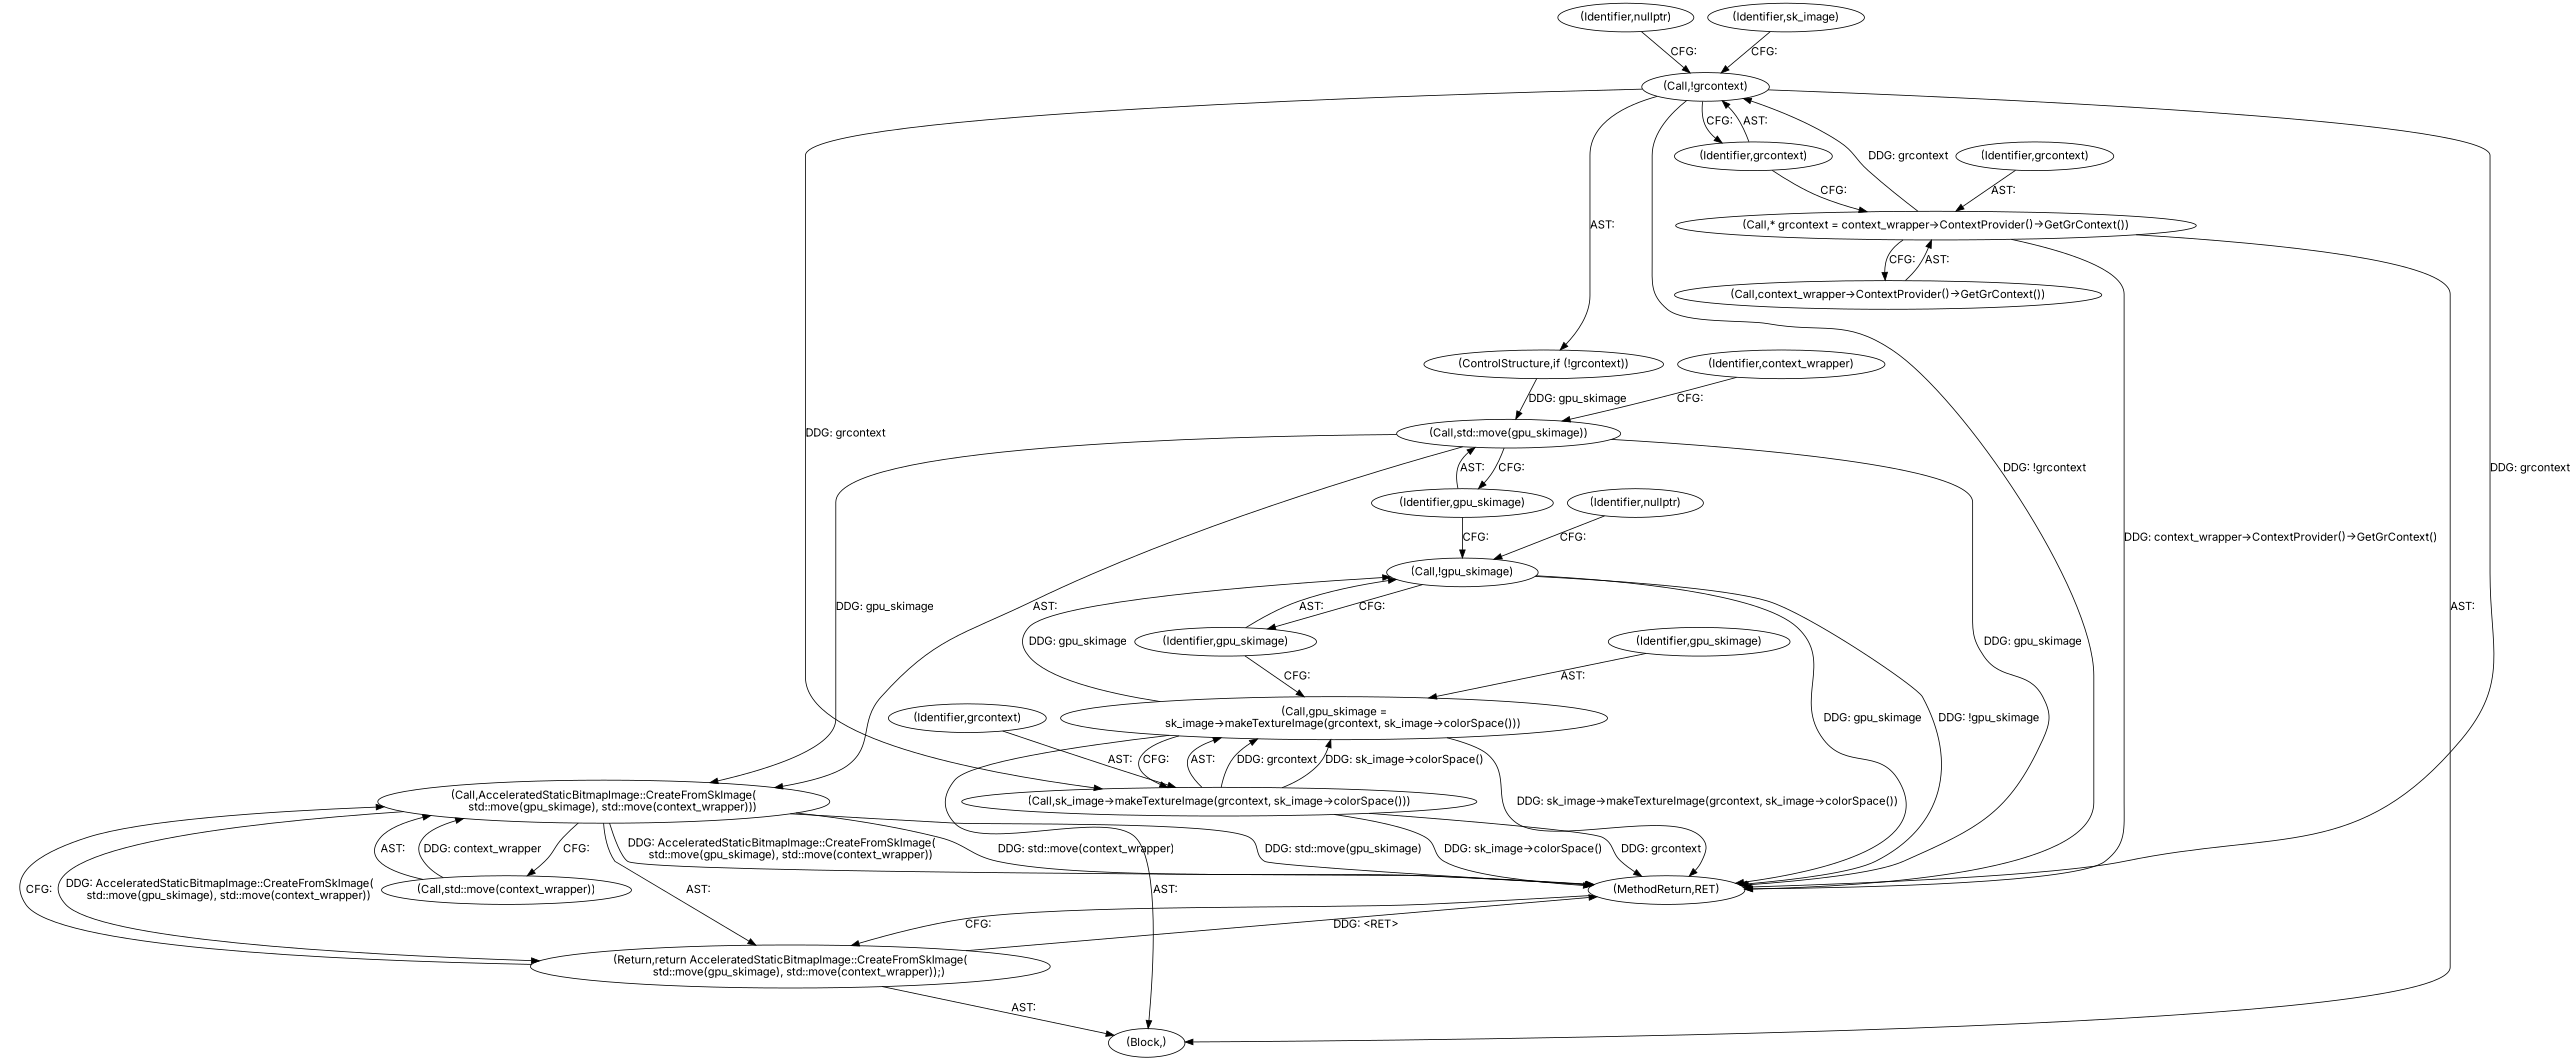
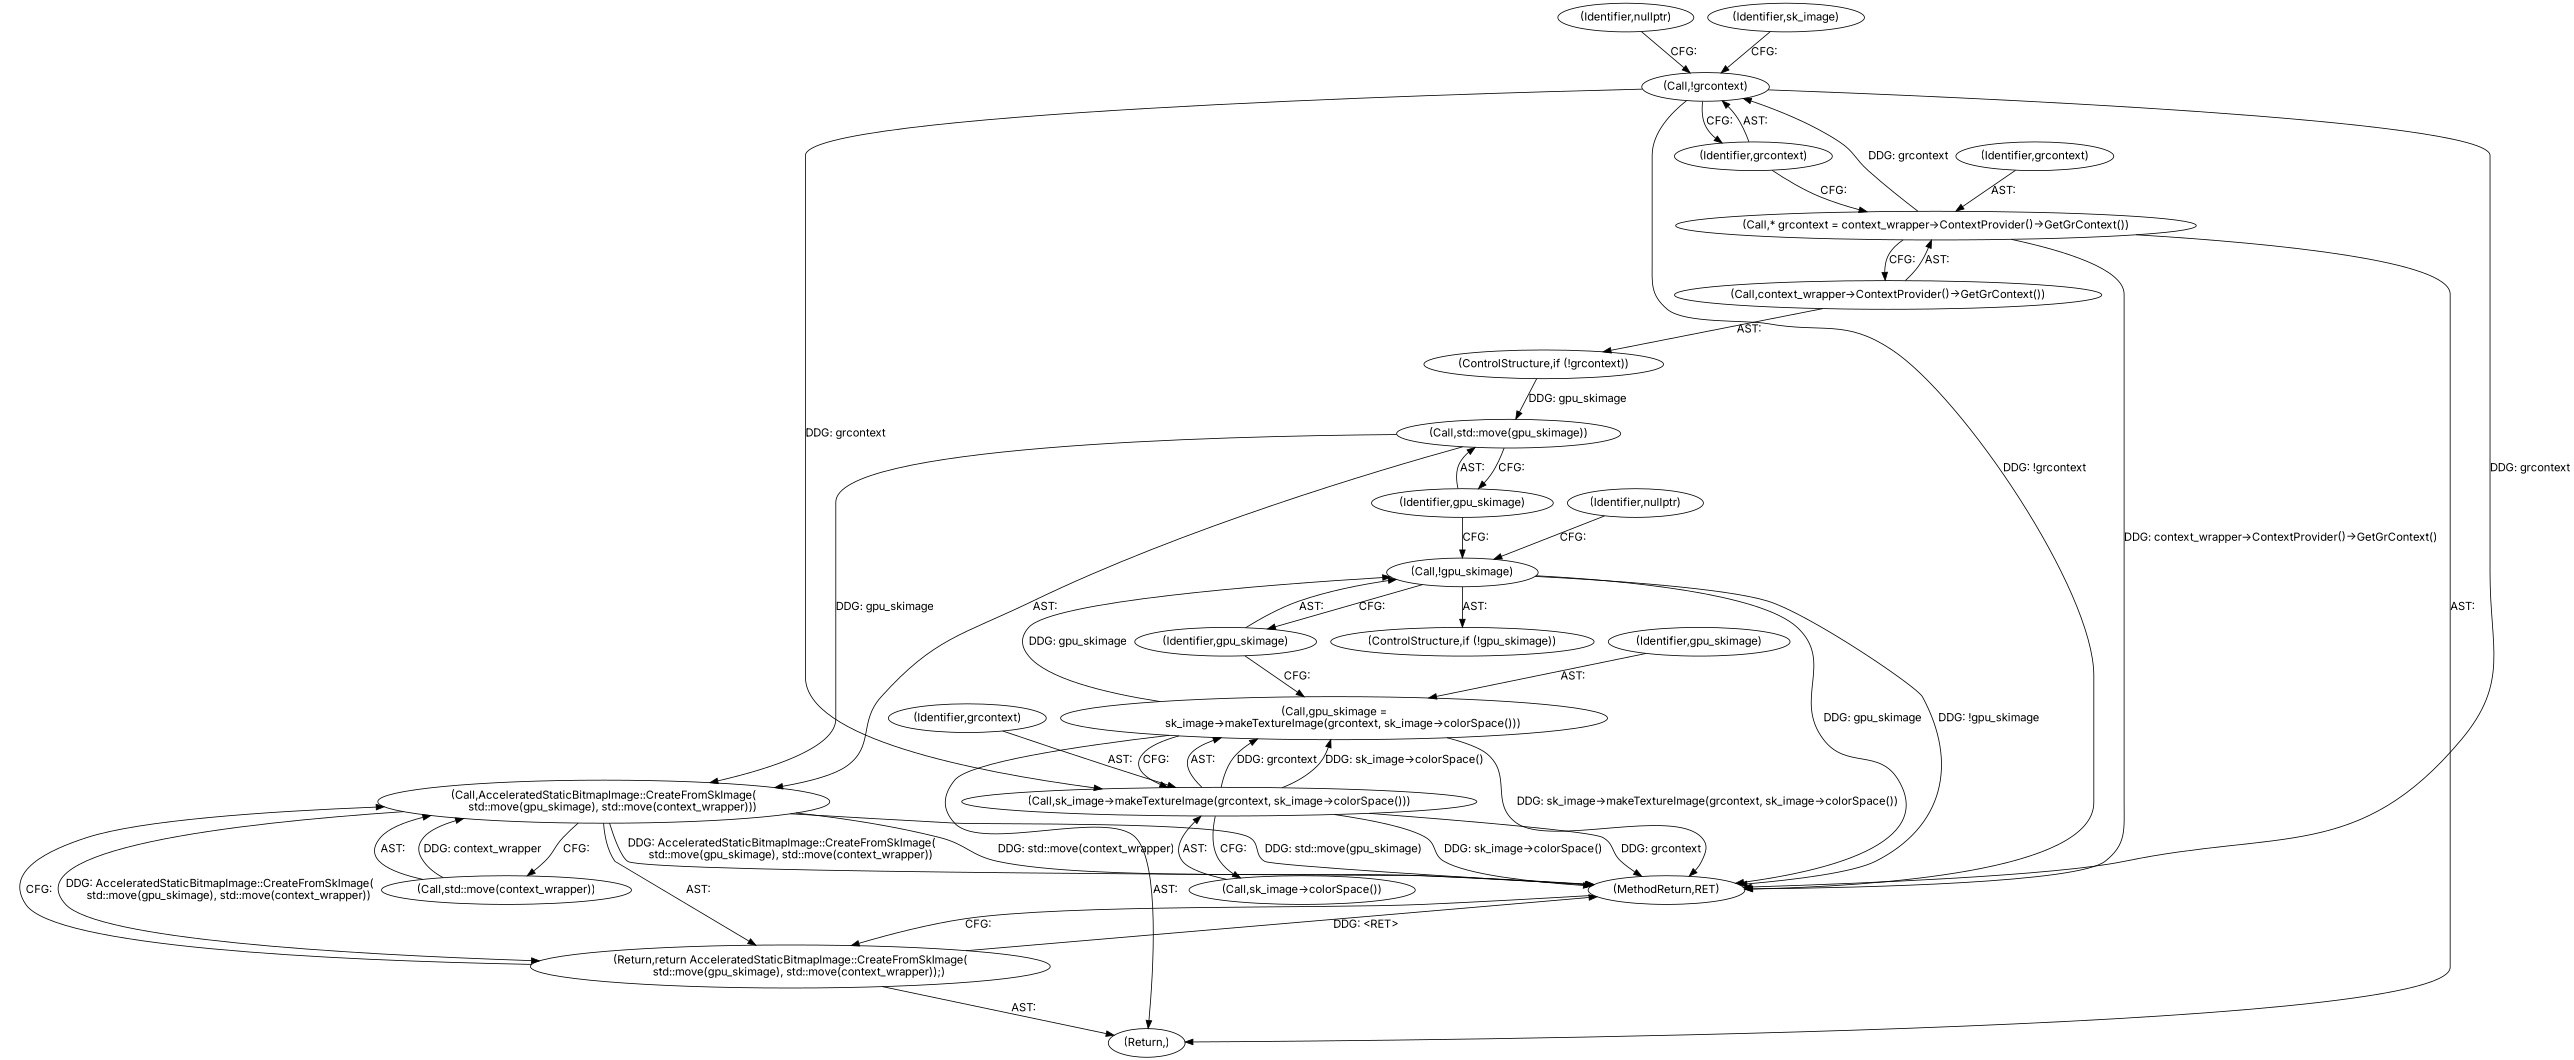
(1590, 205) -> (1717, 329)
(1781, 364) -> none
(1973, 628) -> none
none -> (1462, 642)
none -> (1302, 890)
(1147, 1043) -> (1147, 1043)
